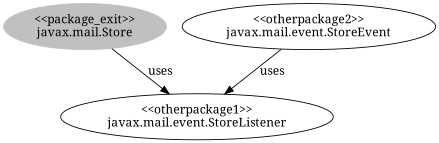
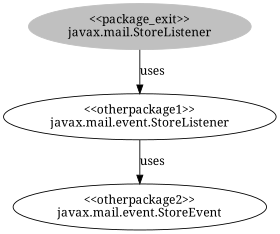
(85, 27) -> (140, 27)
(256, 69) -> (140, 157)
